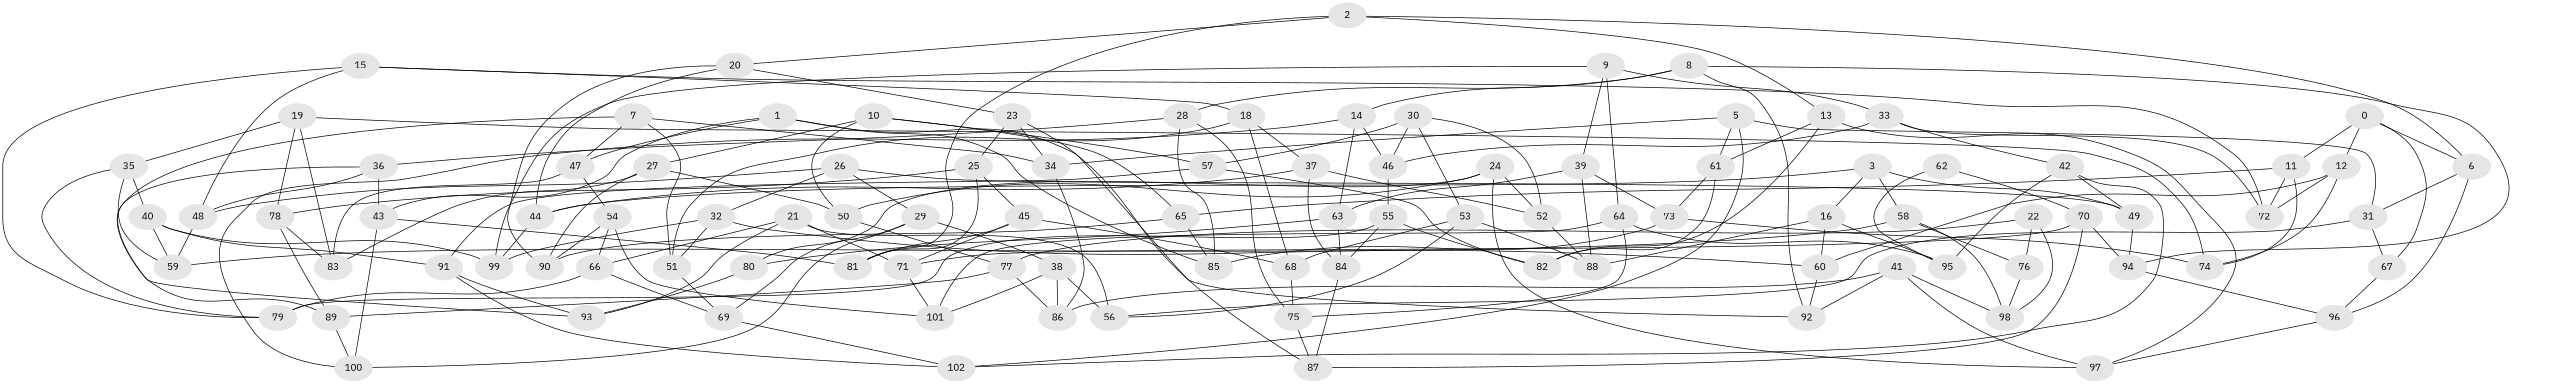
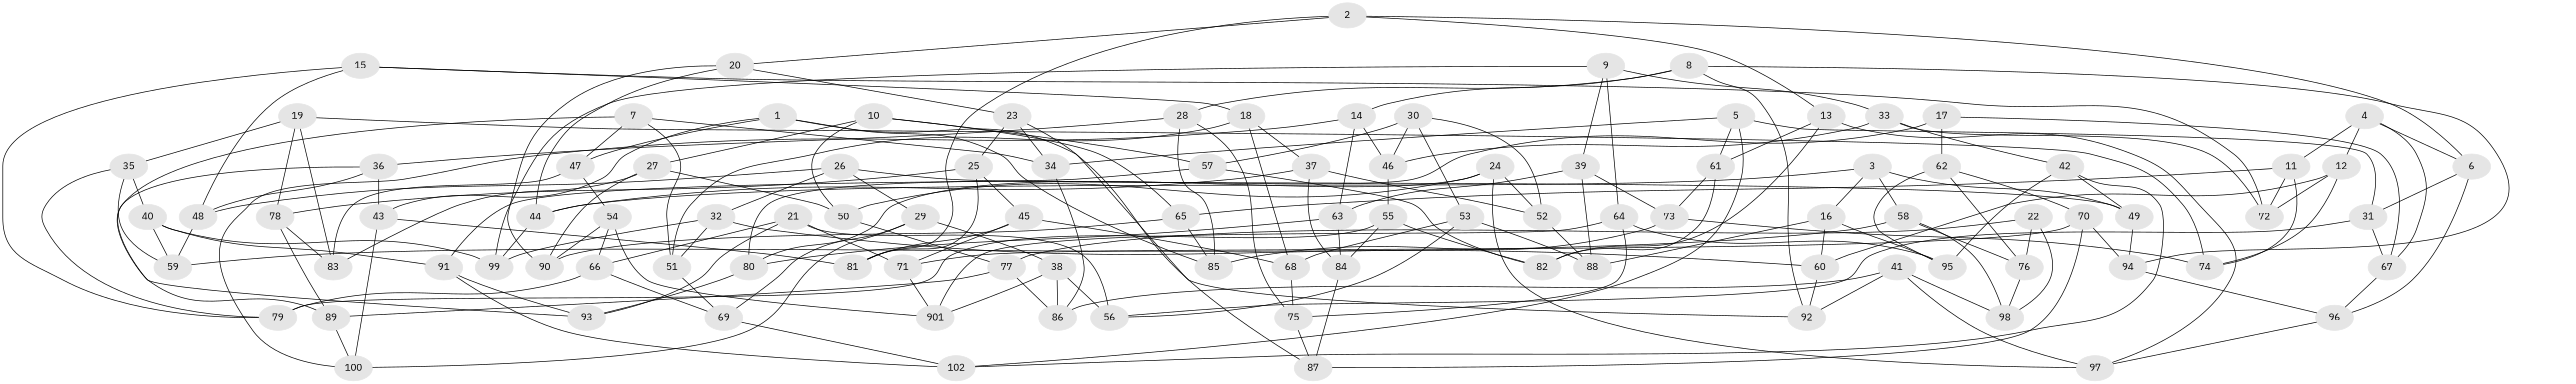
none -> (1942, 116)
(2365, 116) -> (2365, 116)
none -> (1983, 217)
(935, 318) -> (935, 318)
